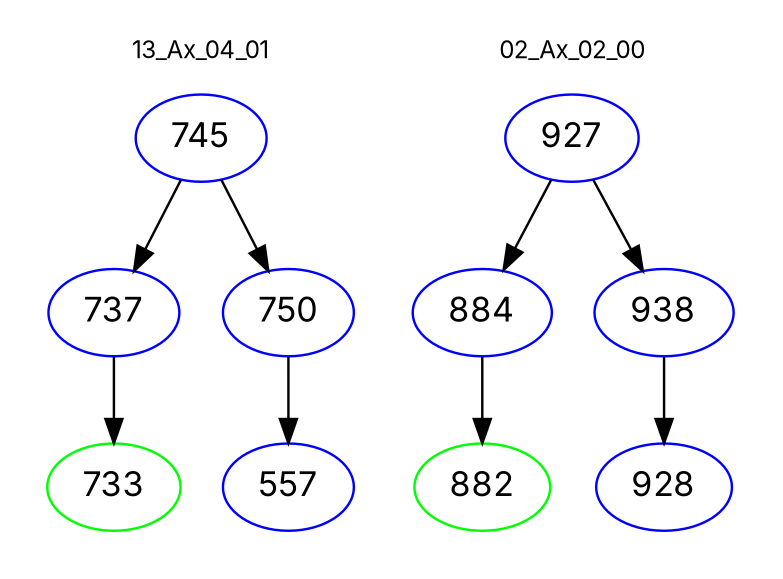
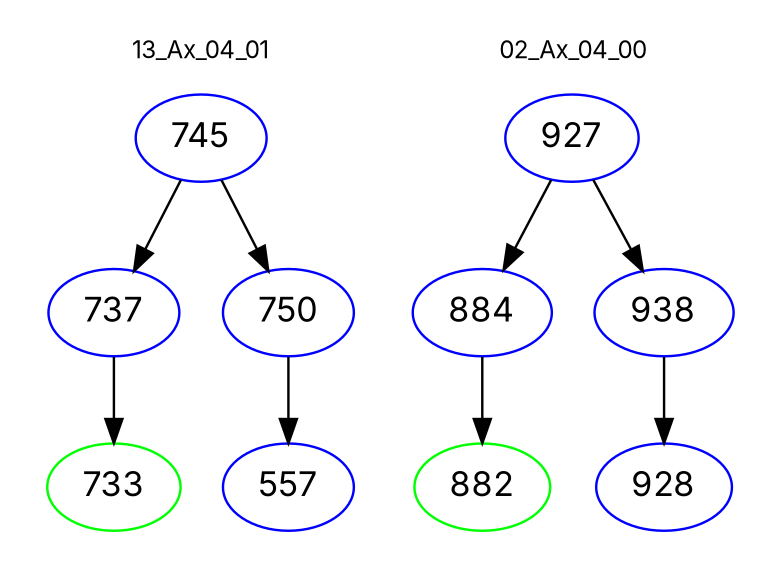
(573, 52) -> (573, 52)
